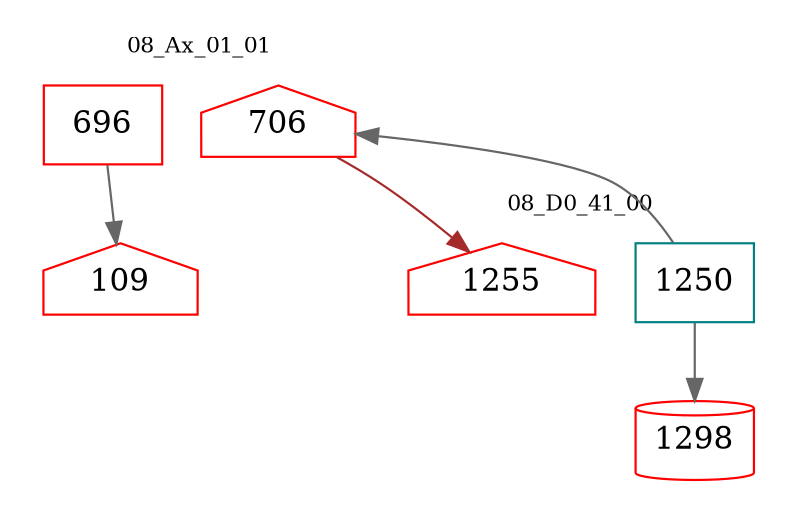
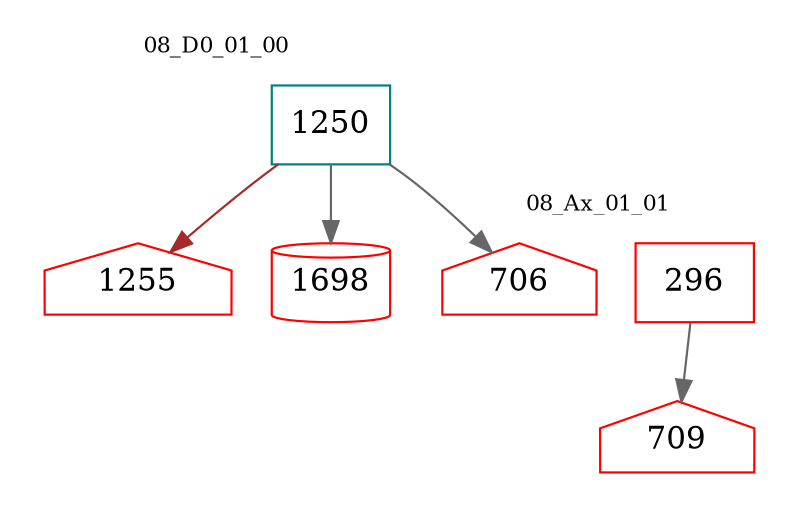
(103, 125) -> (695, 283)
(405, 201) -> (232, 200)
(581, 205) -> (217, 47)
(121, 283) -> (677, 441)
(695, 441) -> (331, 283)
